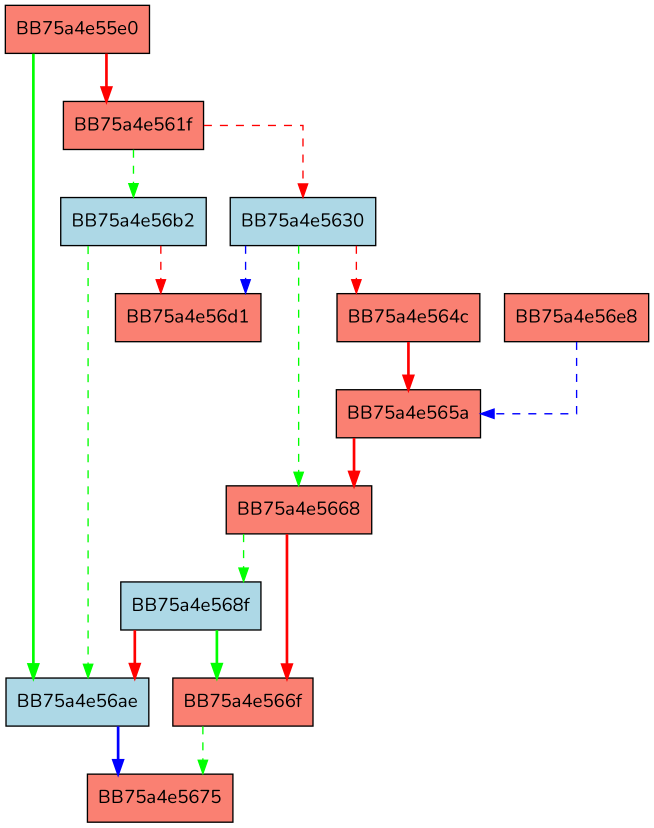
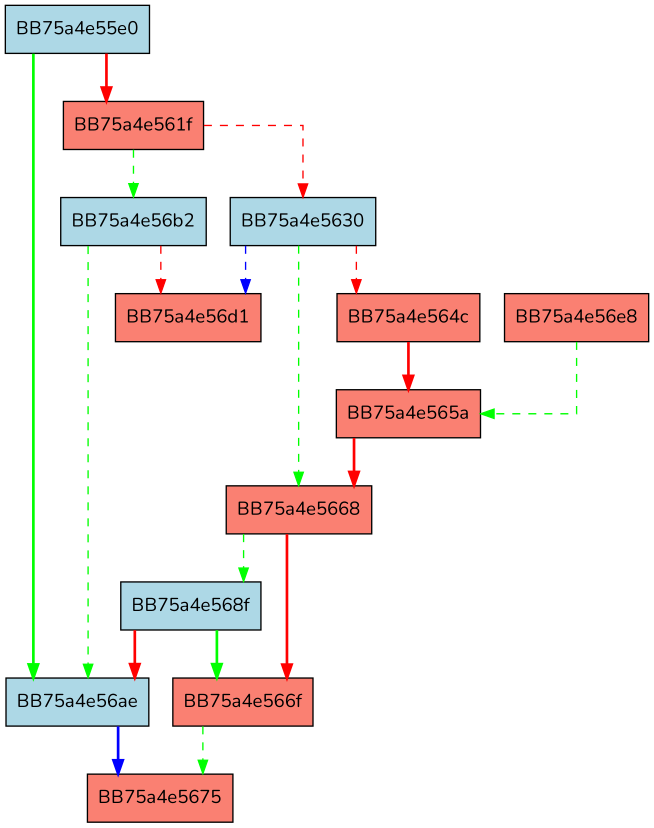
(77, 29) -> (77, 29)
(571, 414) -> (571, 414)
